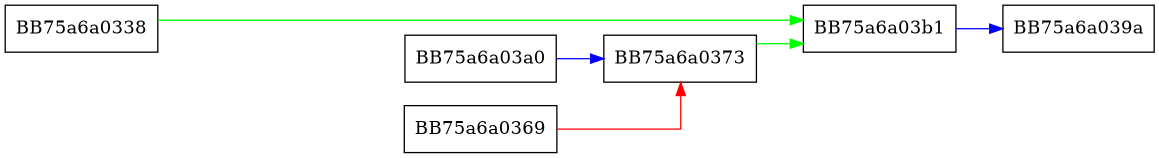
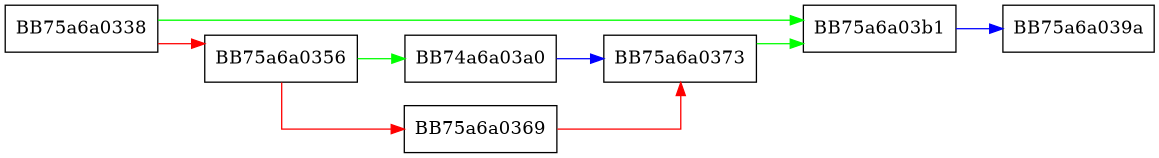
none -> (281, 59)
(481, 59) -> (481, 59)
